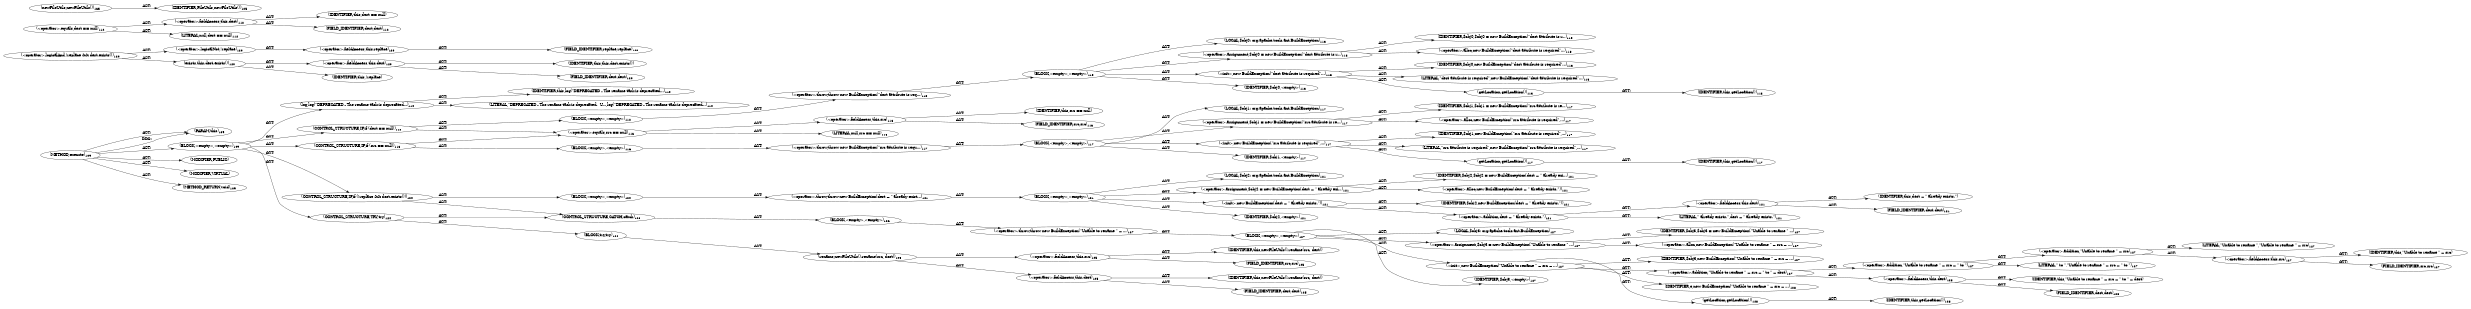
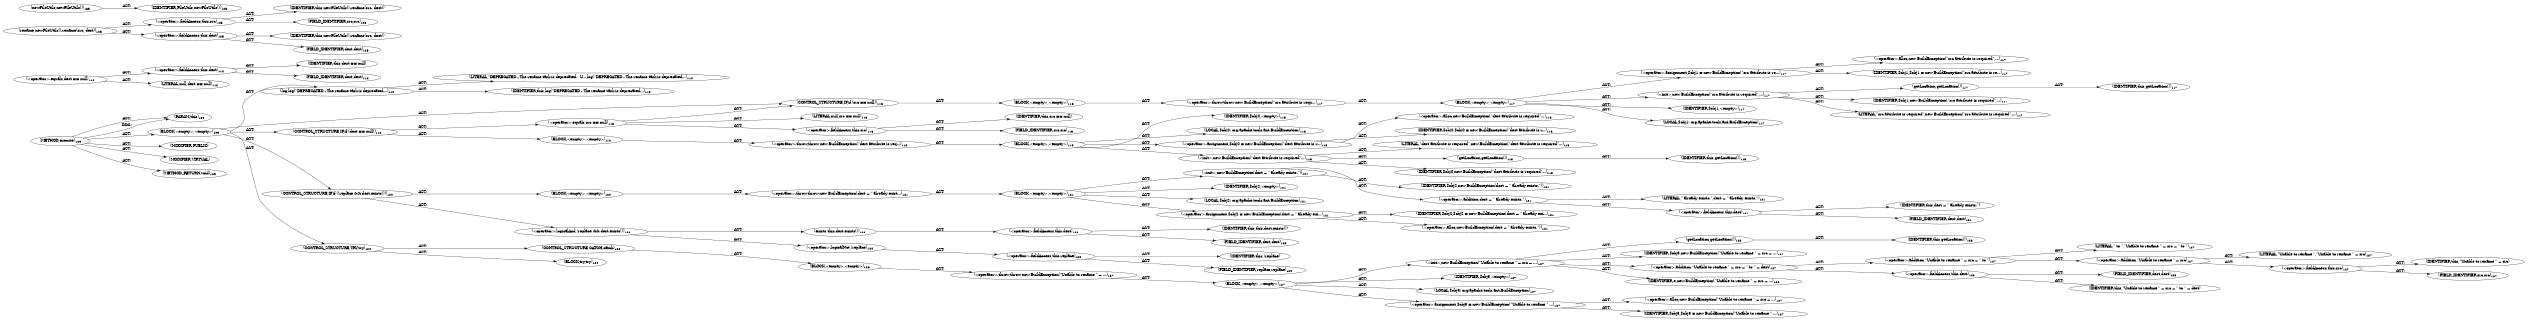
(282, 71) -> (1156, 256)
(482, 139) -> (706, 115)
(481, 208) -> (458, 213)
(721, 246) -> none
